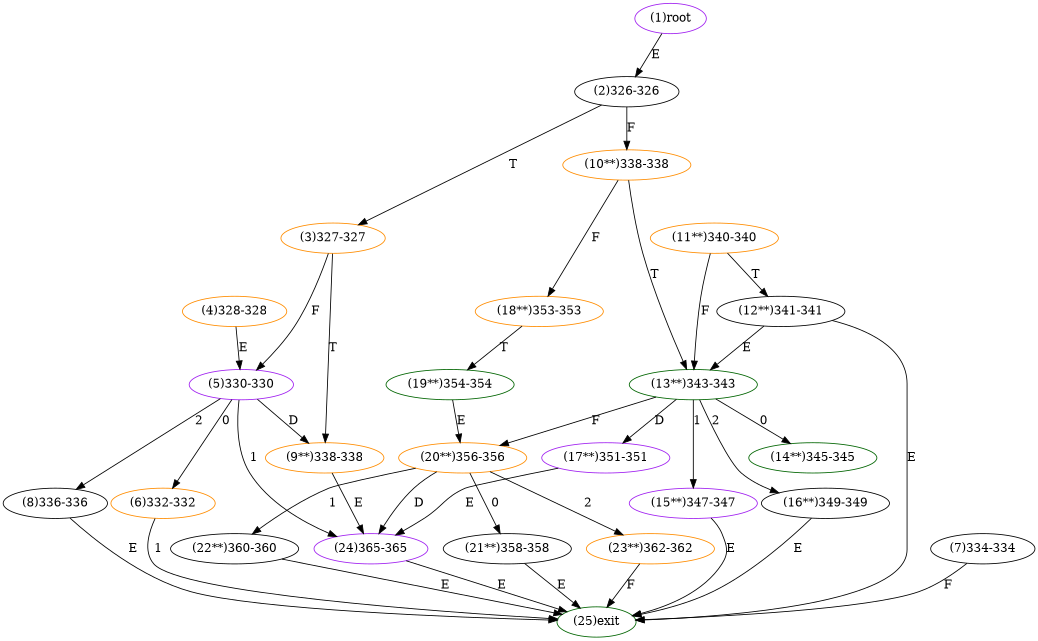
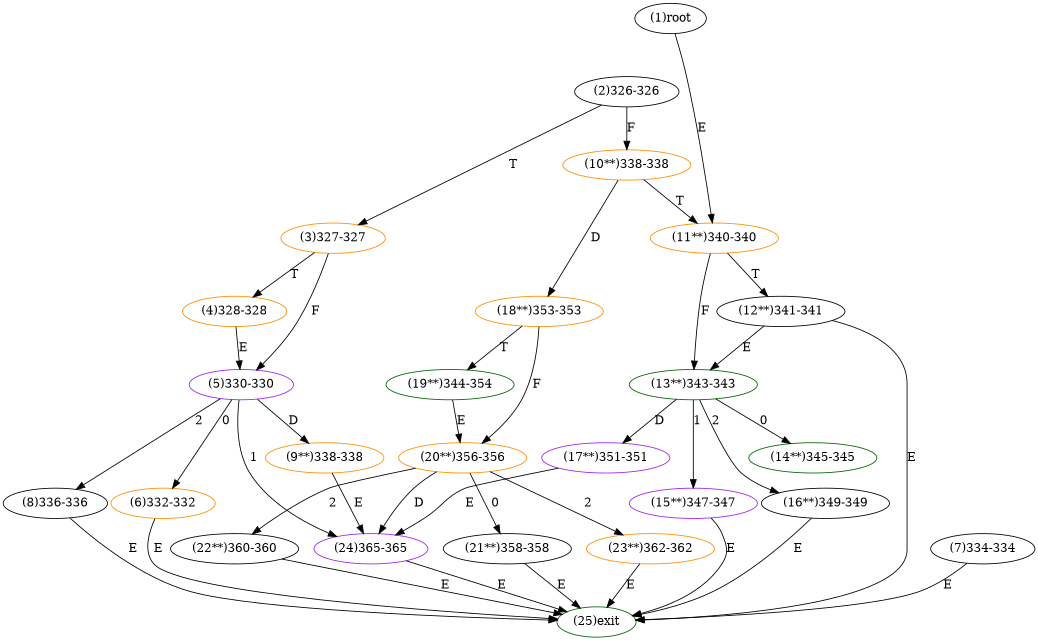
(671, 19) -> (671, 19)
(651, 52) -> (696, 123)
(596, 238) -> (596, 238)
(649, 273) -> (667, 199)
(329, 344) -> (287, 272)
(450, 385) -> (450, 385)
(582, 420) -> (527, 388)
(333, 503) -> (333, 503)
(158, 549) -> (158, 549)
(631, 585) -> (631, 585)
(948, 585) -> (948, 585)
